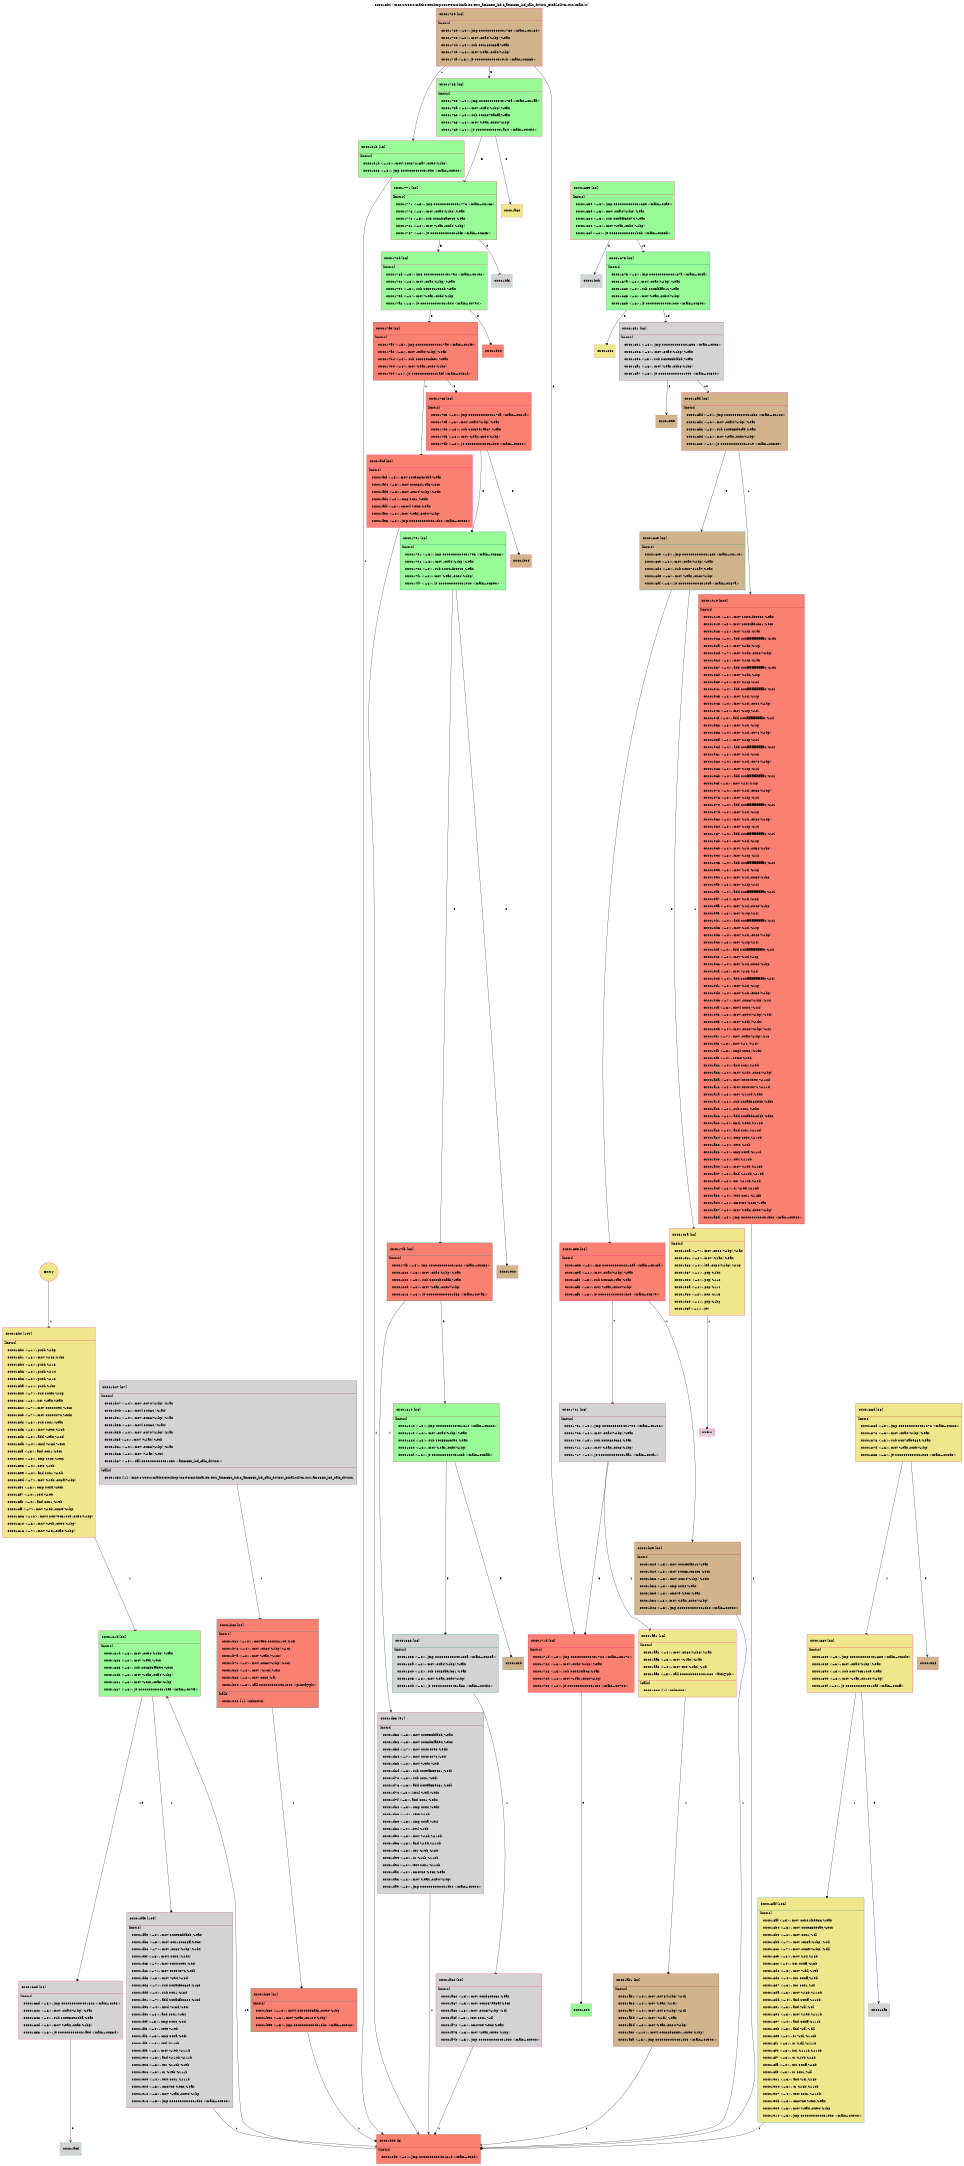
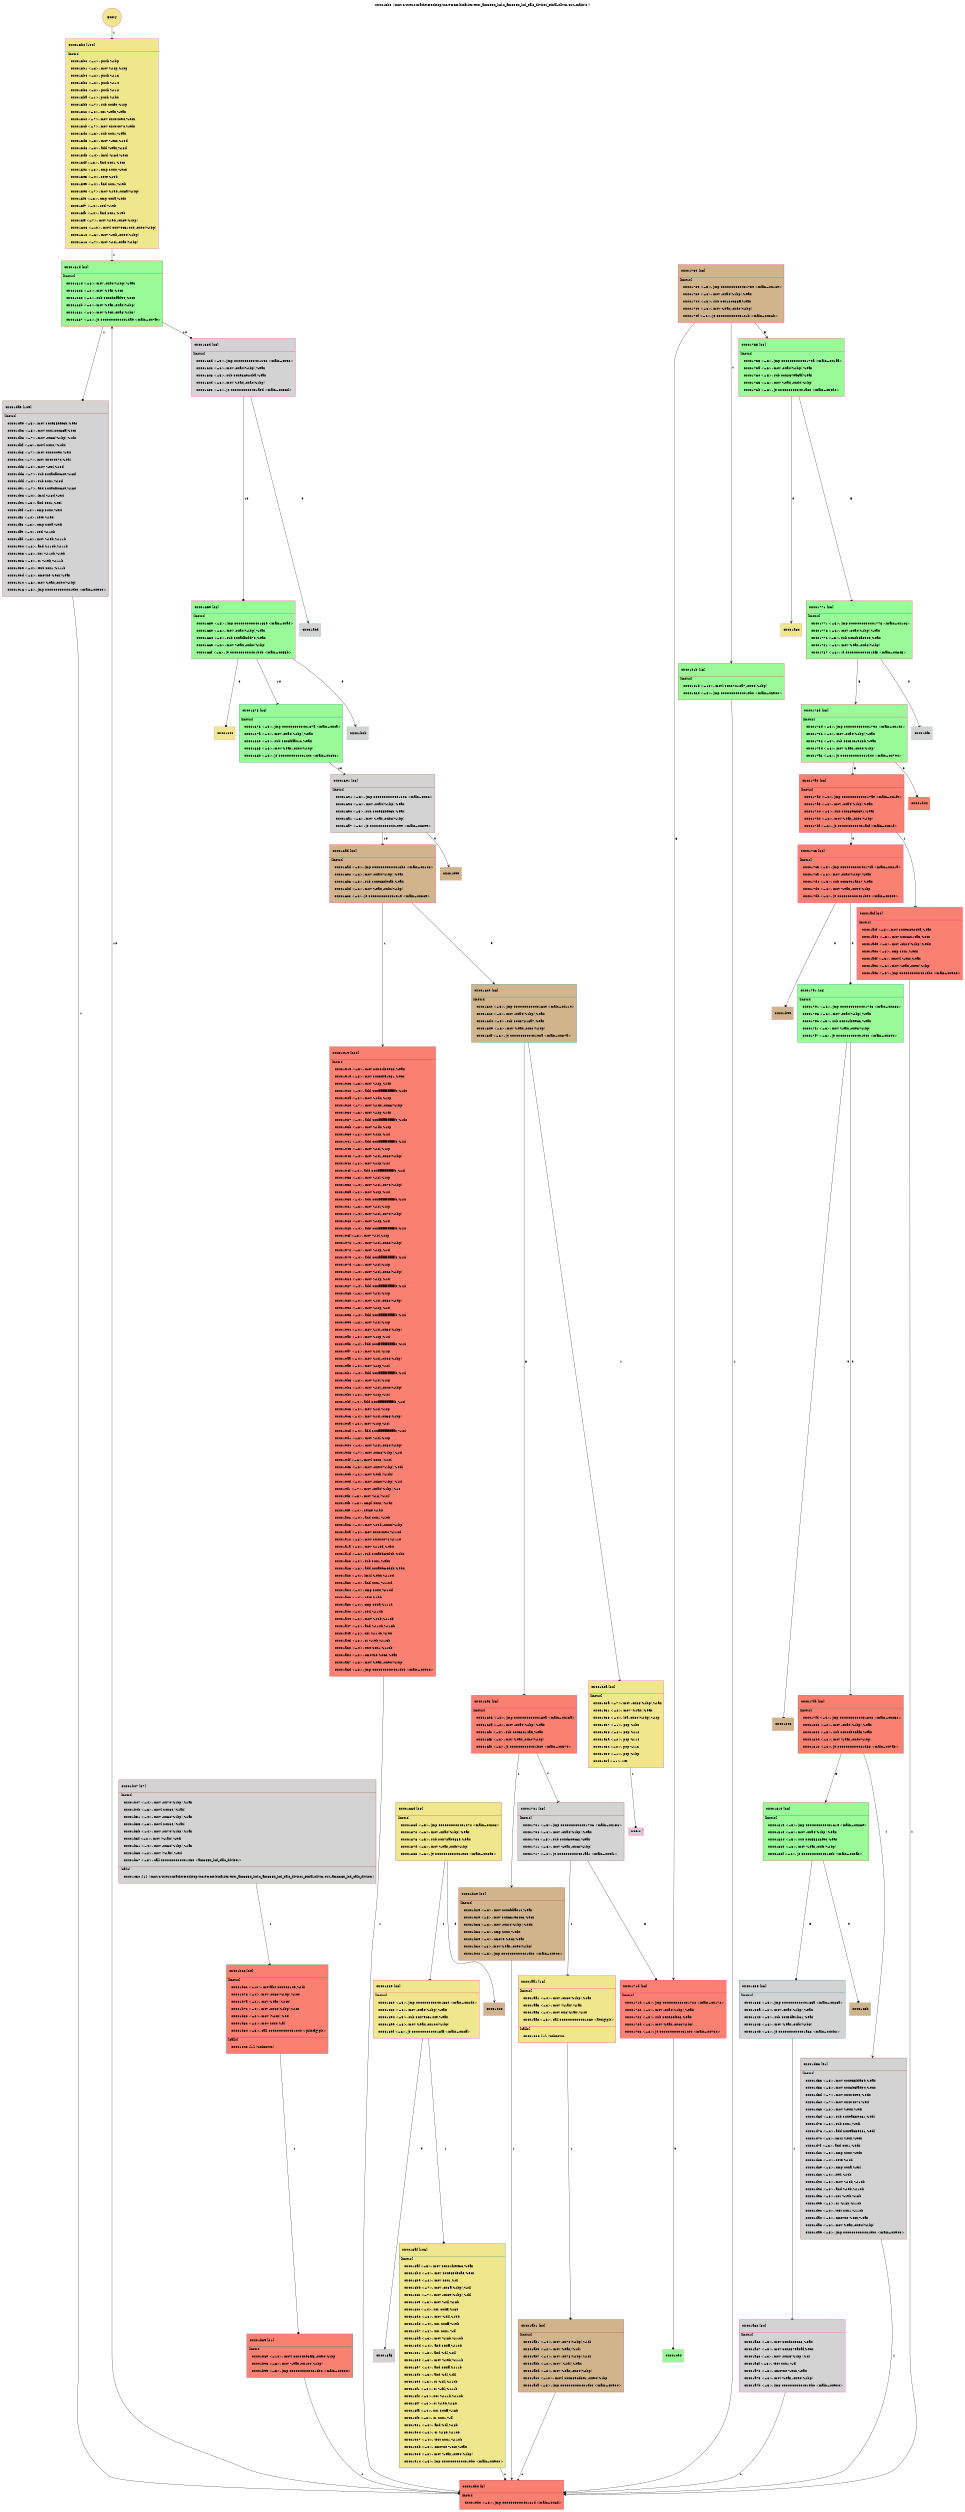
(615, 325) -> (232, 692)
none -> (243, 498)
(483, 927) -> (813, 1379)
